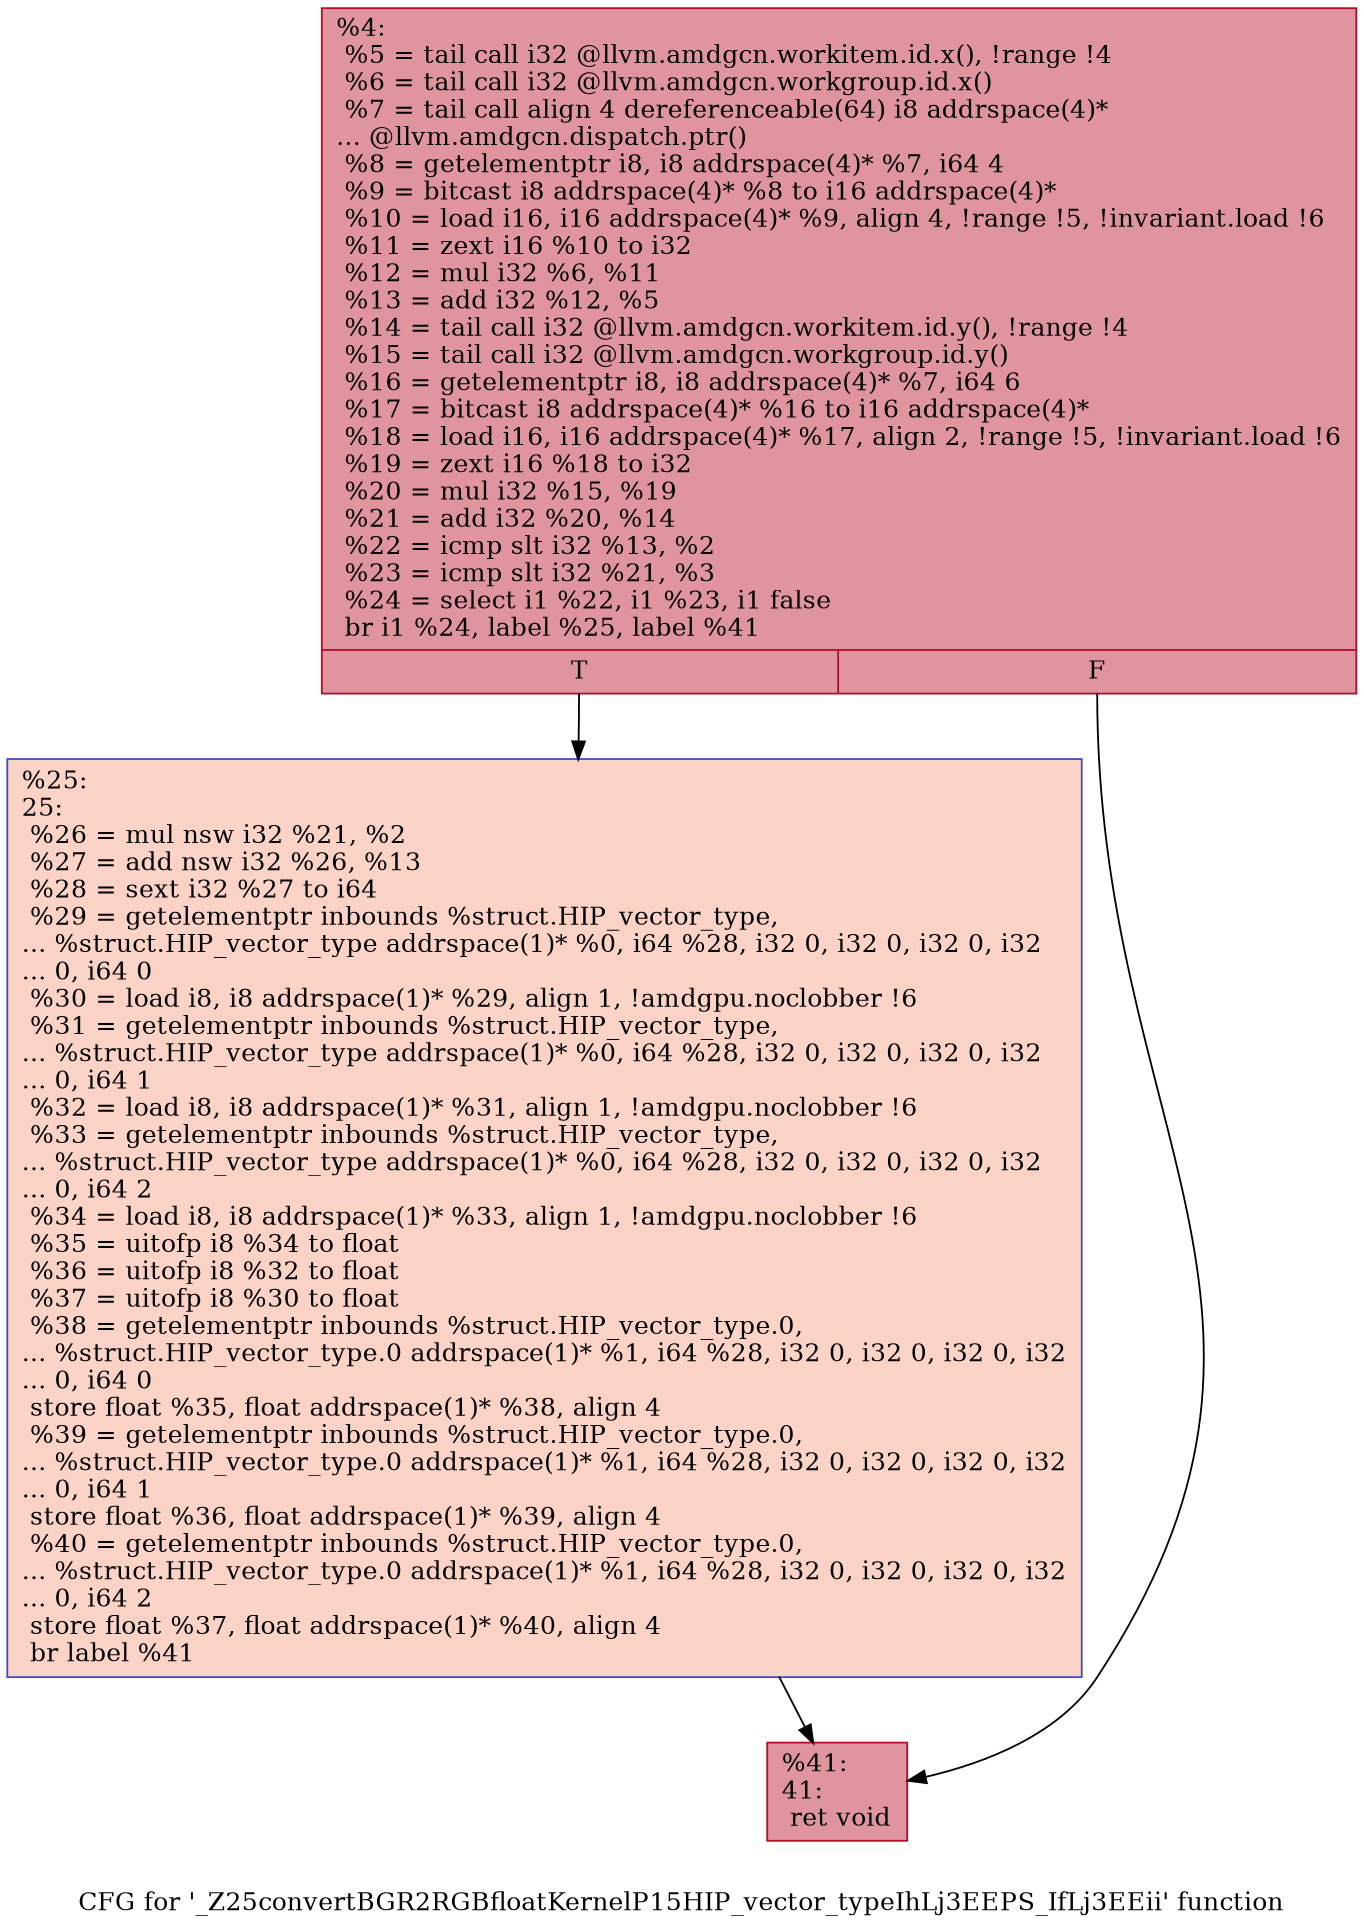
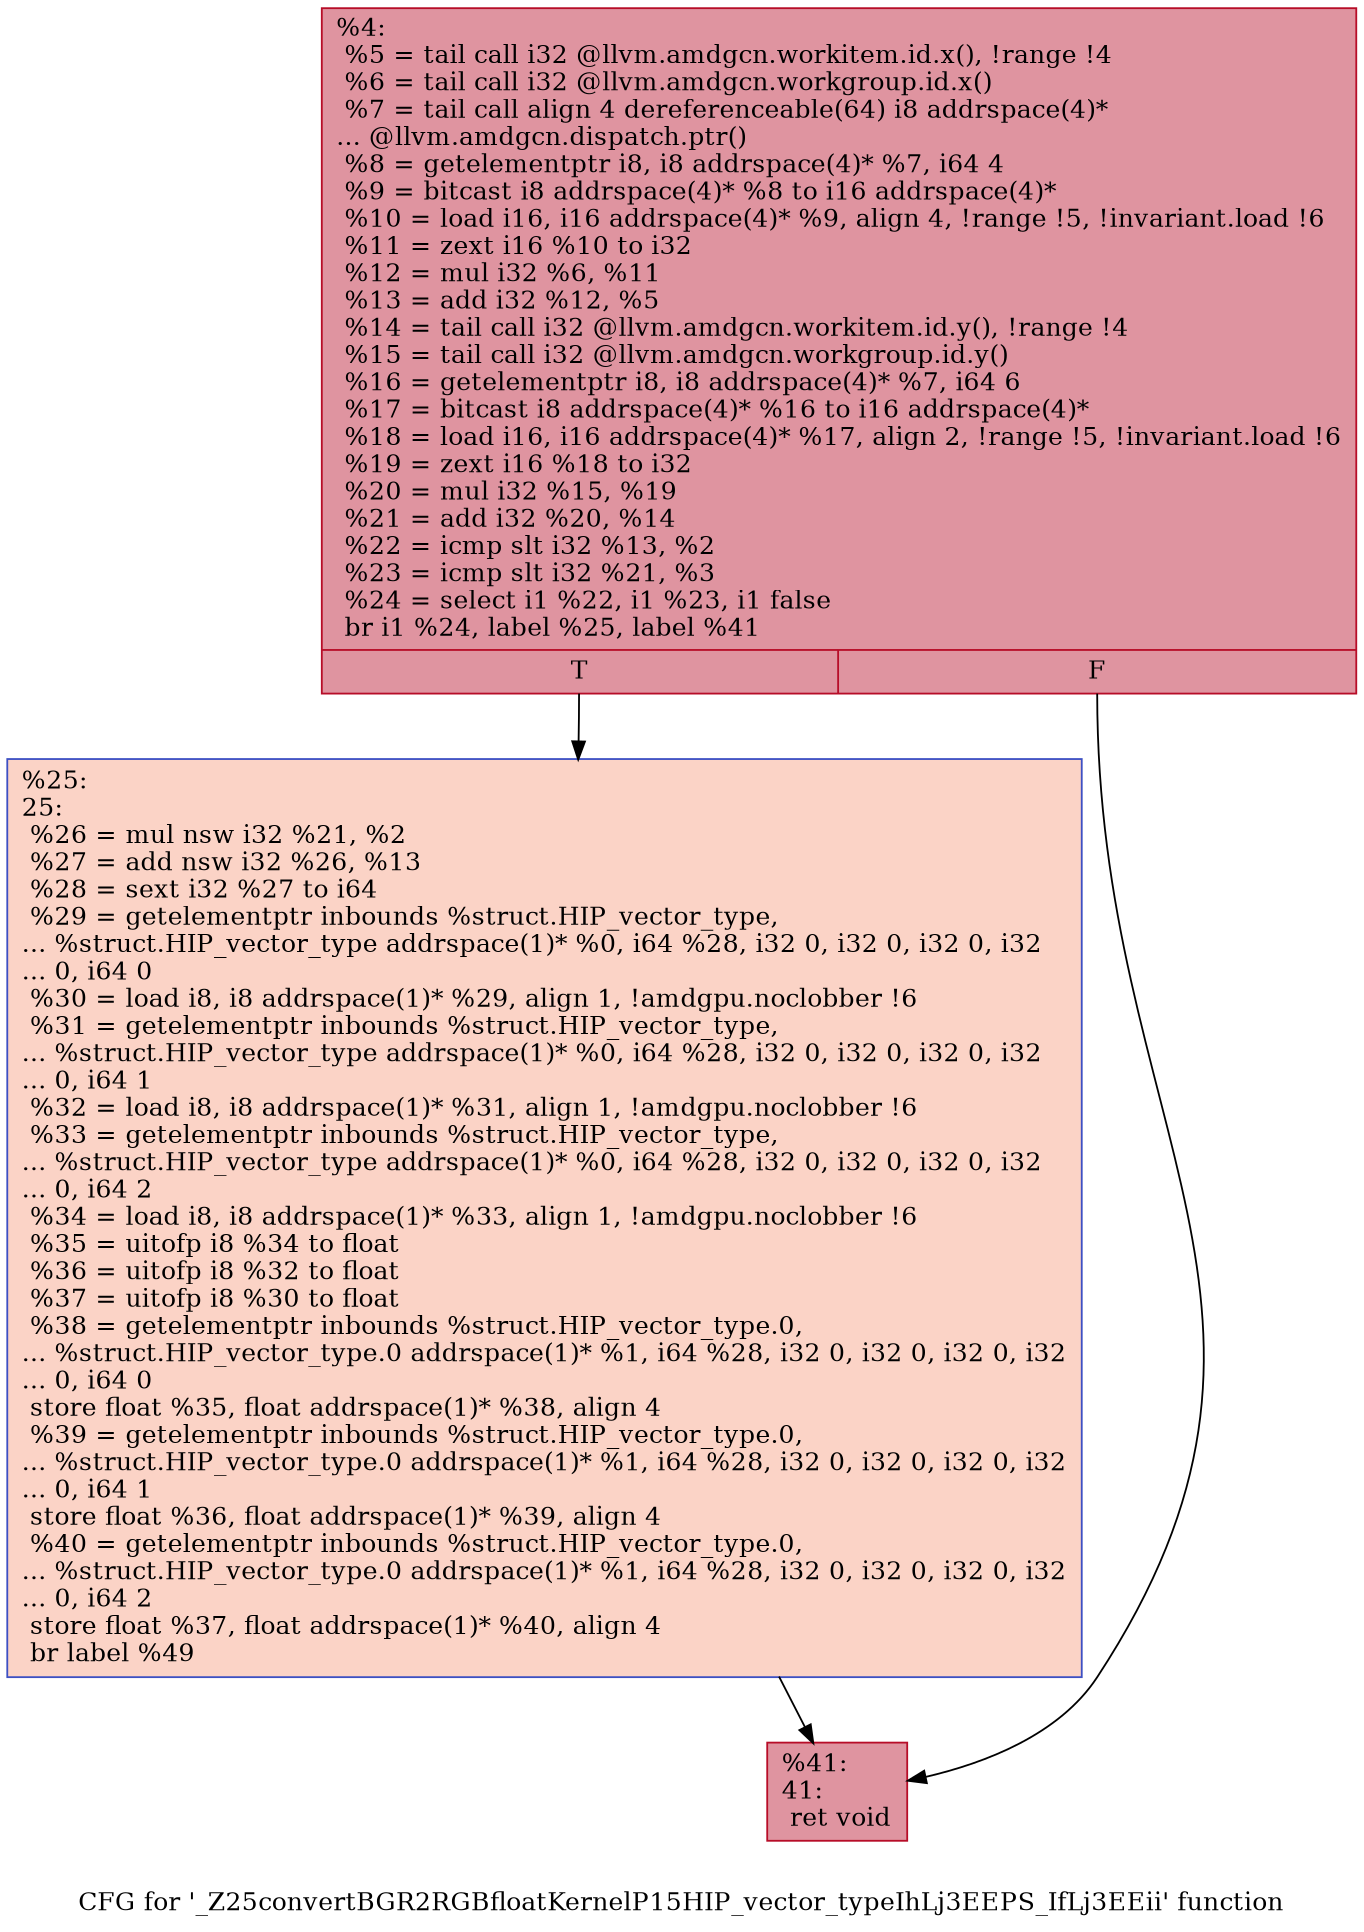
(109, 1654) -> (109, 1654)
